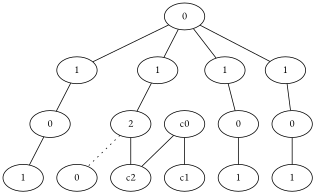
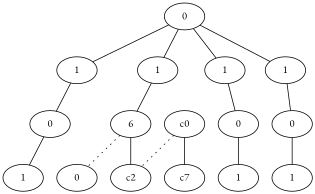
(131, 124) -> (131, 124)
(158, 151) -> (158, 151)
(185, 178) -> (185, 178)
